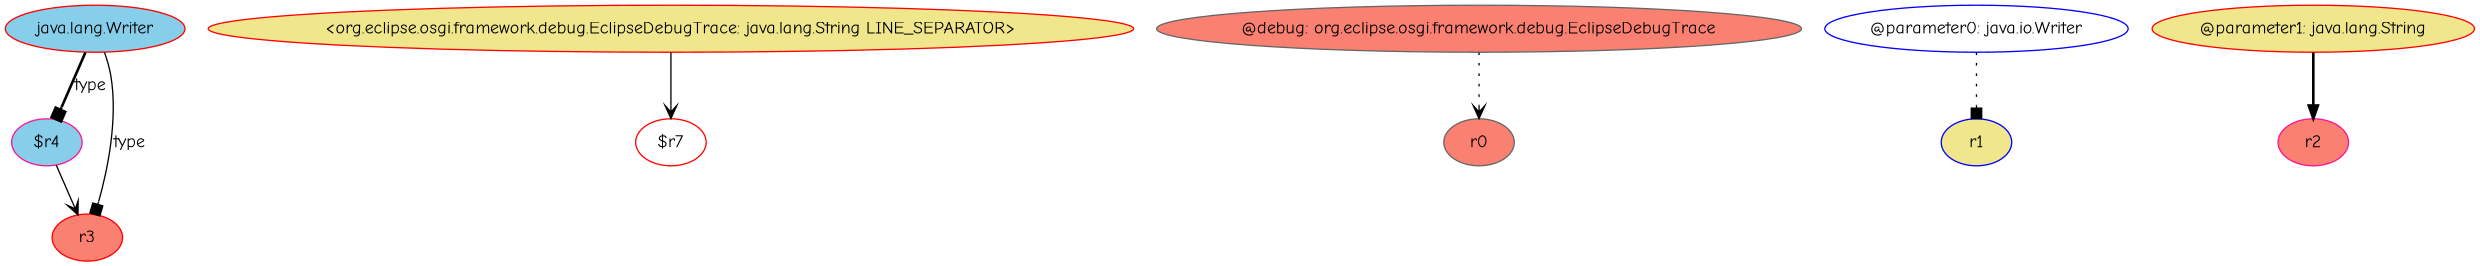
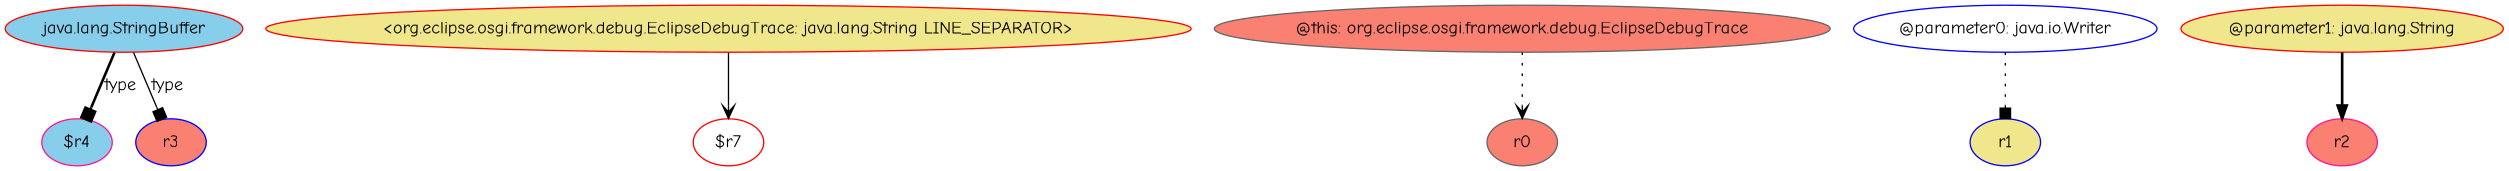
(95, 29) -> (124, 29)
(1479, 29) -> (1522, 29)
(65, 184) -> none
(87, 238) -> (171, 142)
